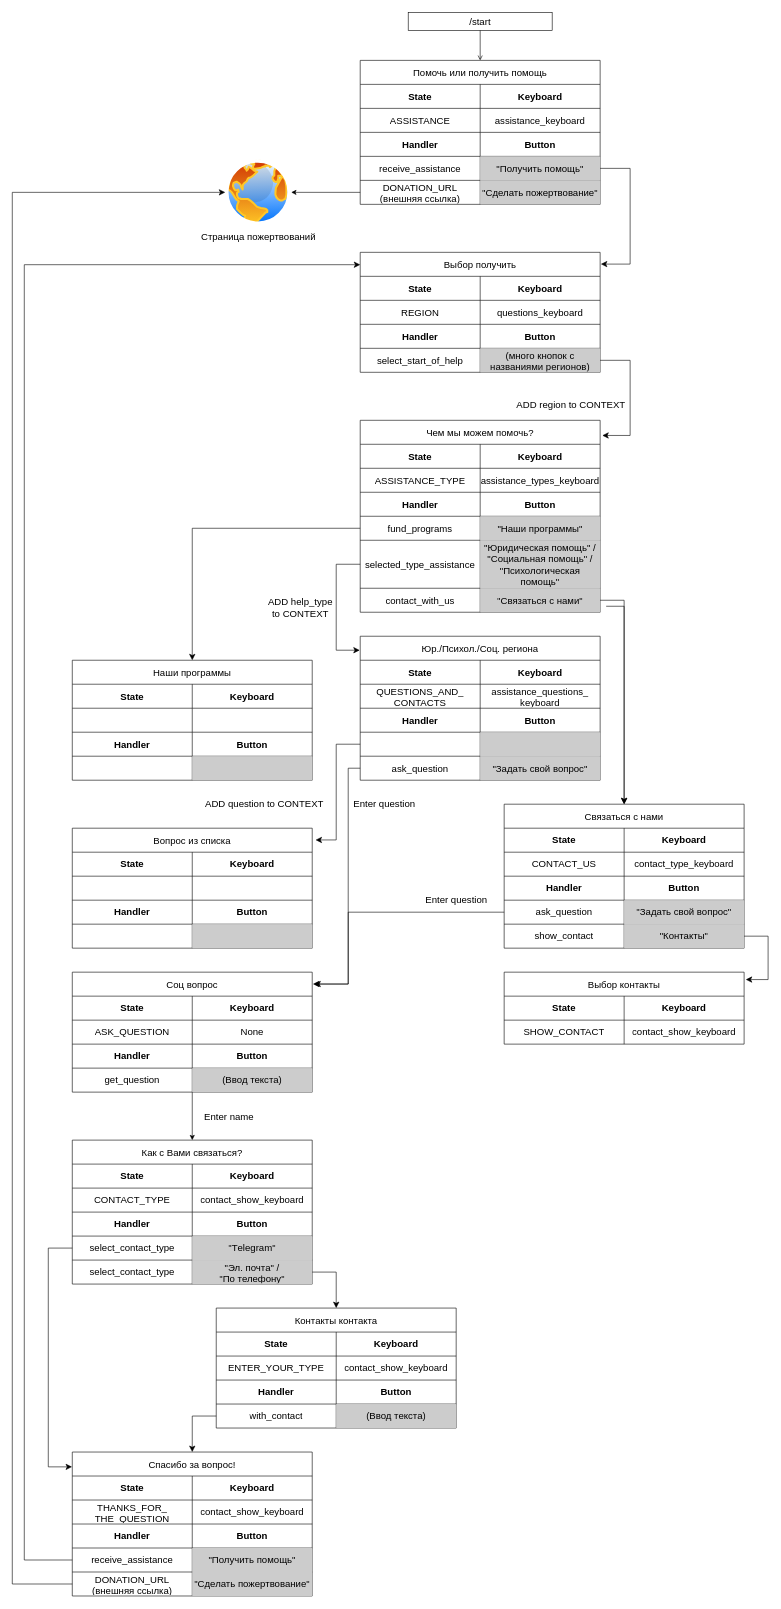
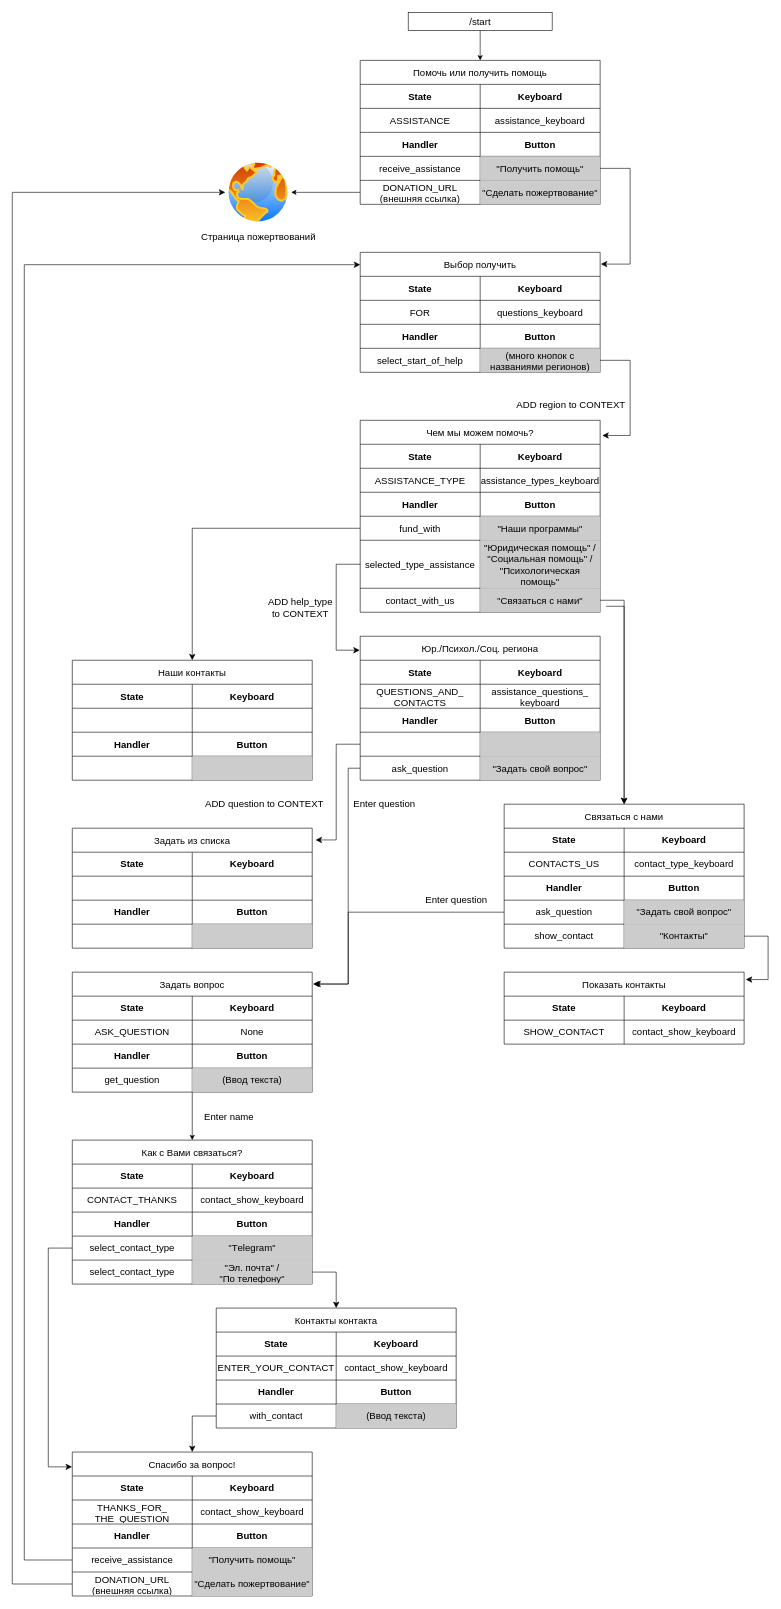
(480, 55) -> (480, 54)
(420, 312) -> (420, 312)
(420, 528) -> (420, 528)
(192, 673) -> (192, 673)
(192, 841) -> (192, 841)
(564, 864) -> (564, 864)
(192, 985) -> (192, 985)
(624, 985) -> (624, 985)
(132, 1200) -> (132, 1200)
(276, 1368) -> (276, 1368)
